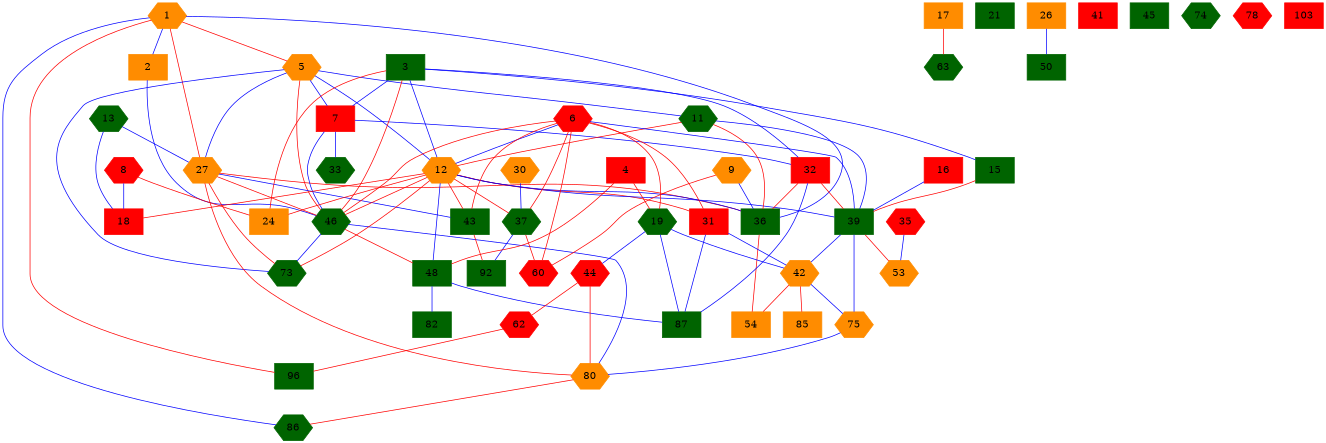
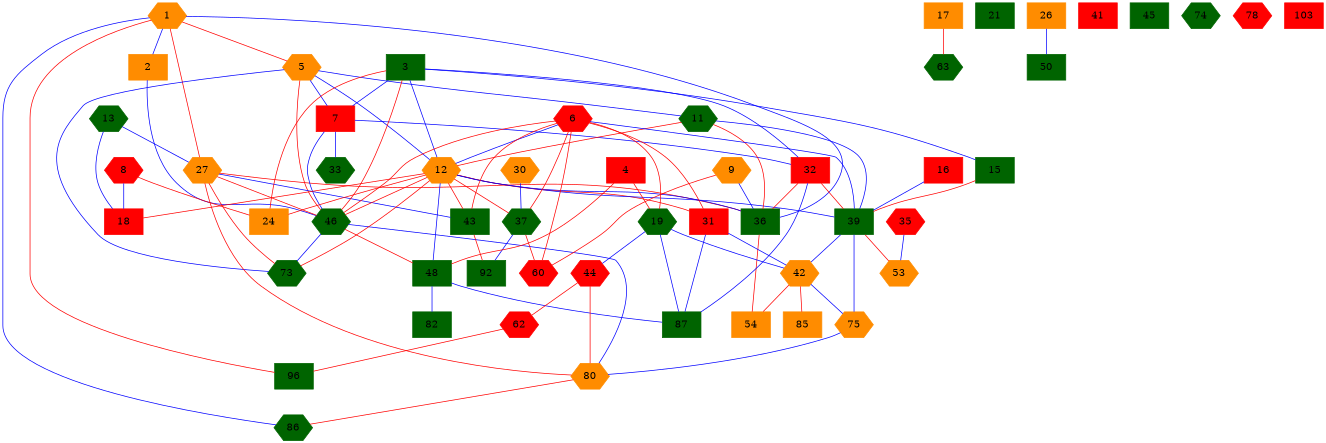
(234, 104) -> none
